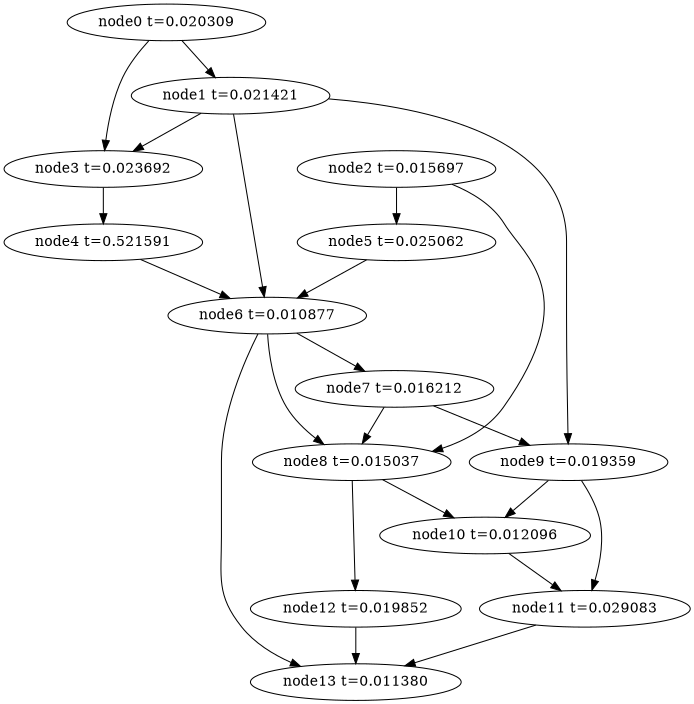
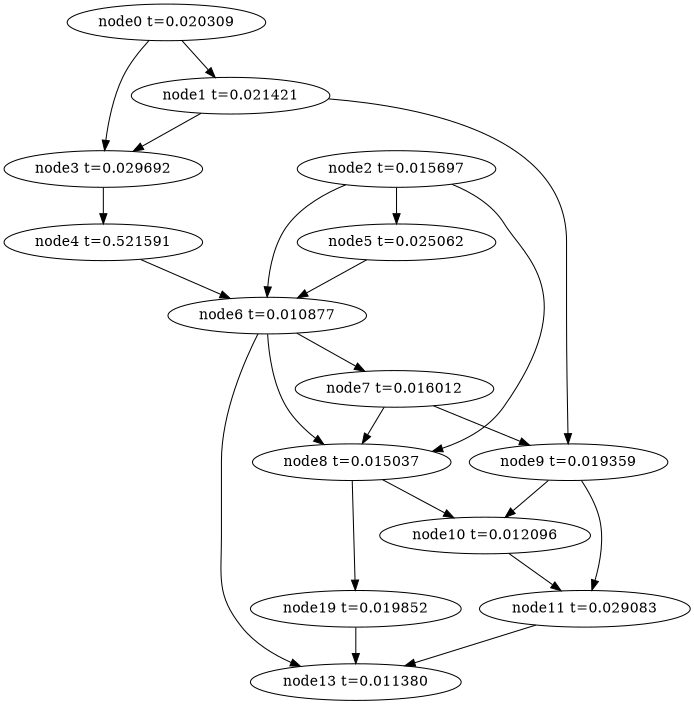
(103, 169) -> (103, 169)
(248, 201) -> (290, 223)
(394, 389) -> (394, 389)
(356, 609) -> (356, 609)
